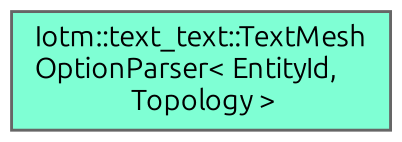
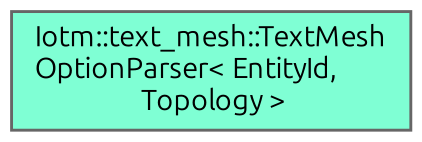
(201, 71) -> (211, 71)
